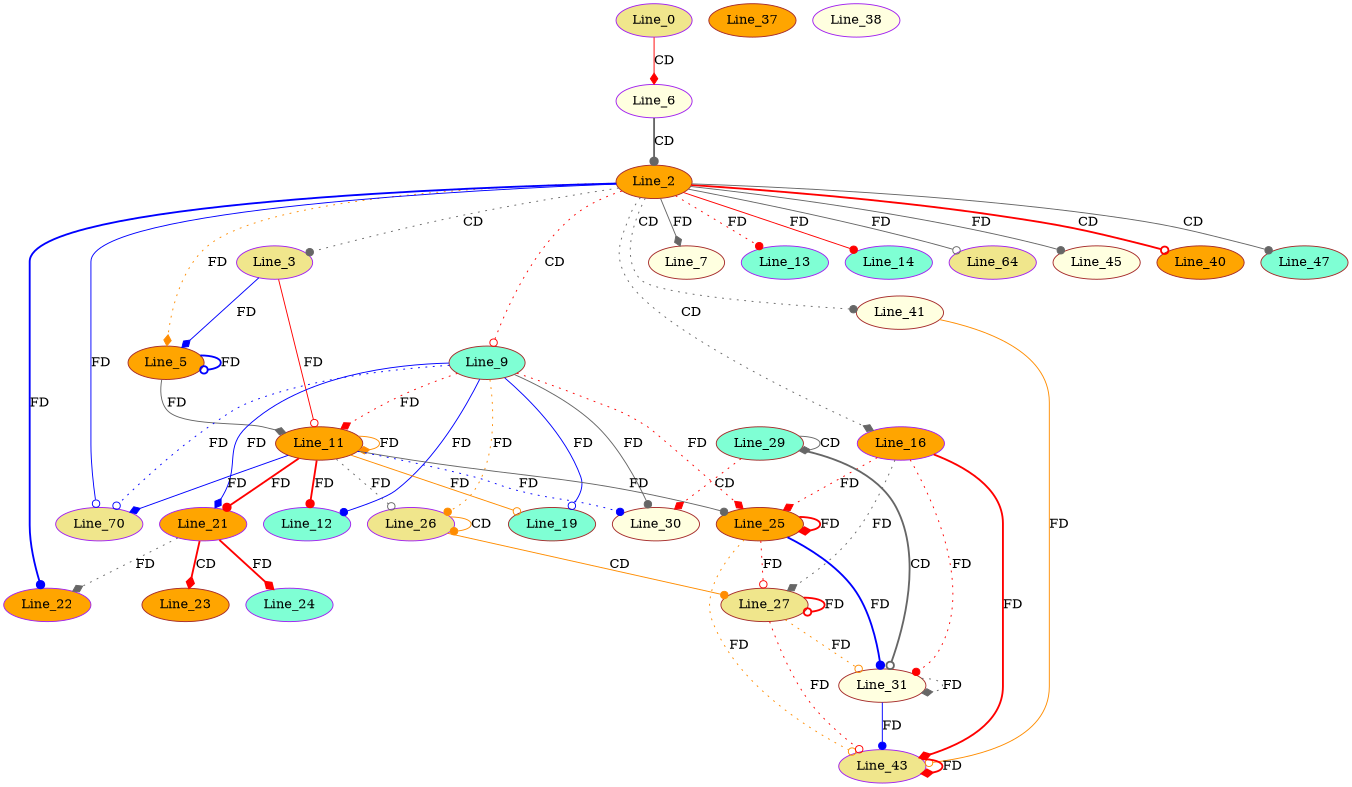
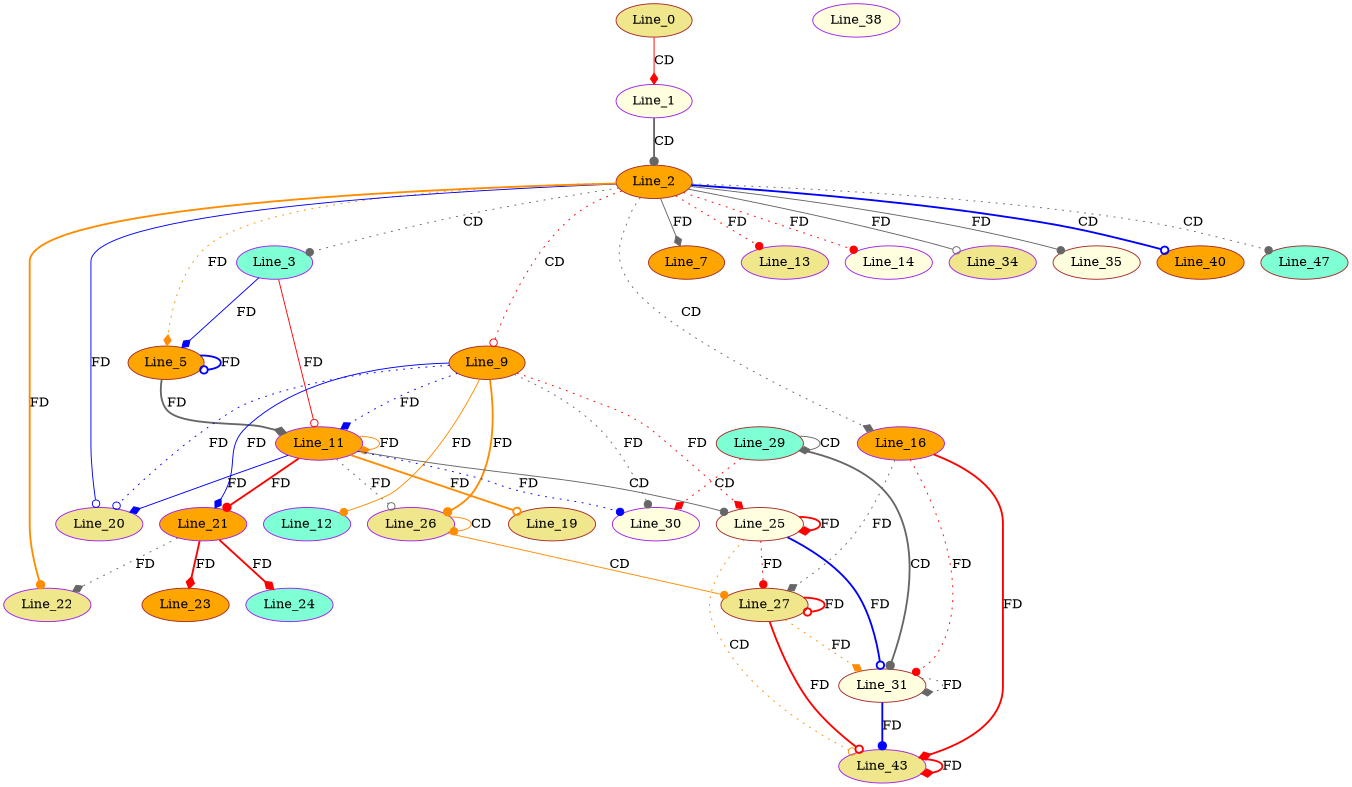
(654, 20) -> (654, 20)
(752, 20) -> none
(654, 101) -> (654, 101)
(980, 202) -> (980, 202)
(928, 206) -> (928, 206)
(157, 215) -> (157, 215)
(767, 220) -> (767, 220)
(275, 263) -> (275, 263)
(687, 263) -> (687, 263)
(785, 263) -> (785, 263)
(889, 263) -> (889, 263)
(993, 263) -> (993, 263)
(1097, 263) -> (1097, 263)
(900, 313) -> none
(487, 363) -> (487, 363)
(403, 395) -> (403, 395)
(204, 422) -> (204, 422)
(594, 424) -> (594, 424)
(557, 434) -> none
(319, 443) -> (319, 443)
(489, 452) -> (489, 452)
(430, 456) -> (430, 456)
(314, 480) -> none
(835, 481) -> none
(432, 483) -> (432, 483)
(639, 484) -> (639, 484)
(99, 524) -> (99, 524)
(552, 524) -> (552, 524)
(656, 524) -> (656, 524)
(760, 524) -> (760, 524)
(904, 528) -> (904, 528)
(762, 561) -> (762, 561)
(206, 565) -> (206, 565)
(852, 586) -> (852, 586)
(47, 605) -> (47, 605)
(820, 643) -> (820, 643)
(739, 645) -> (739, 645)
(802, 692) -> (802, 692)
(882, 722) -> (882, 722)
